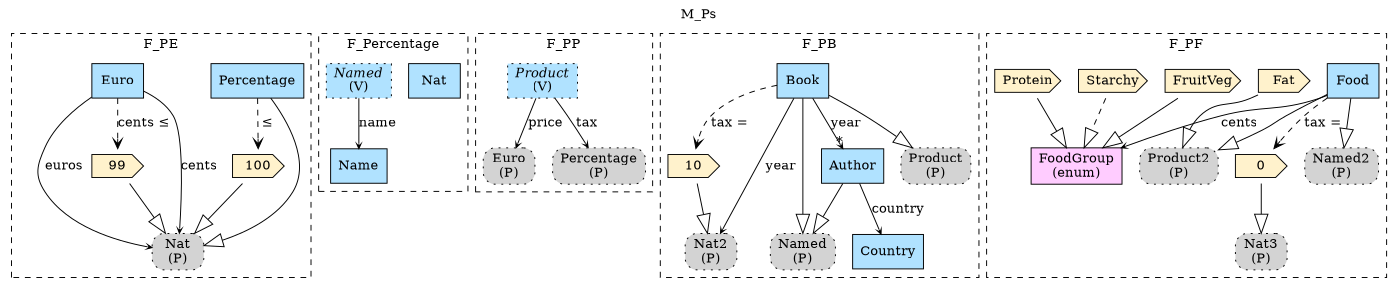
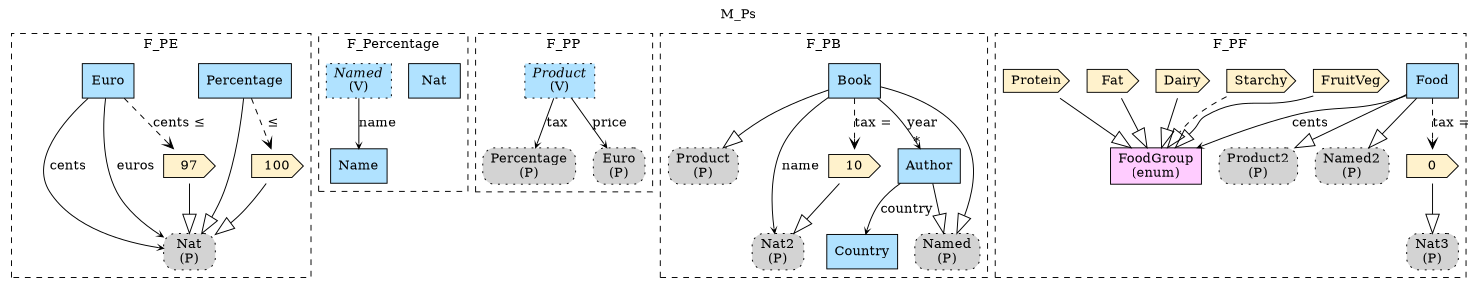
none -> (1183, 81)
(1220, 105) -> (1130, 114)
(118, 166) -> (189, 166)
(781, 166) -> (801, 166)
